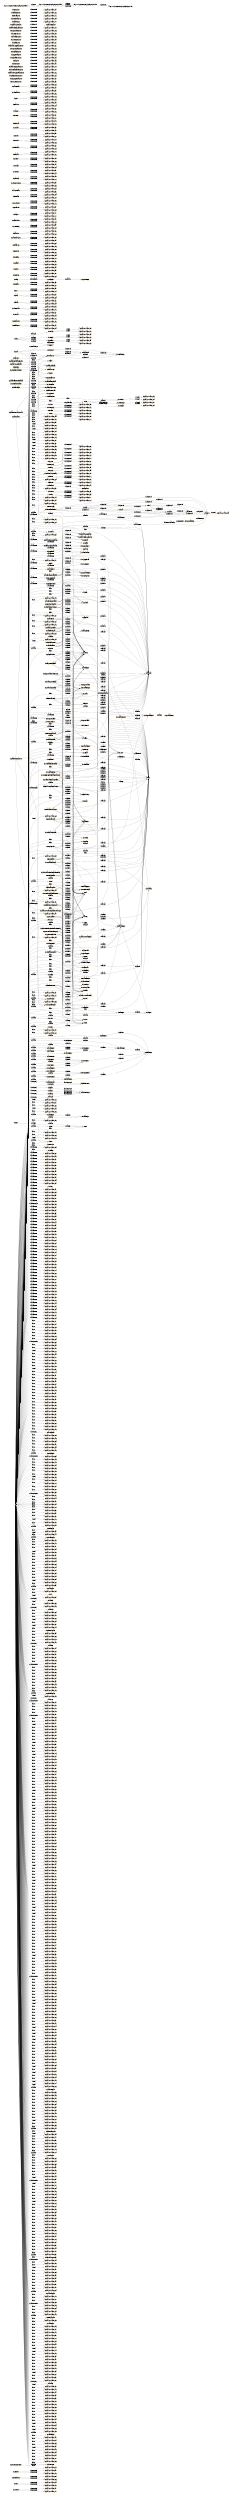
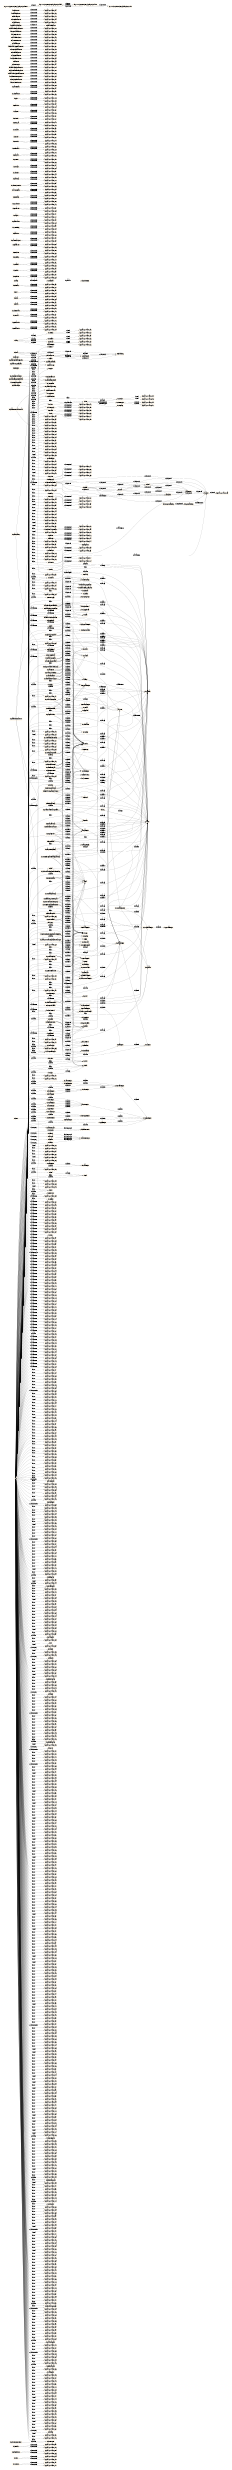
none -> (107, 495)
(103, 693) -> (103, 781)
(34, 1285) -> (34, 1334)
